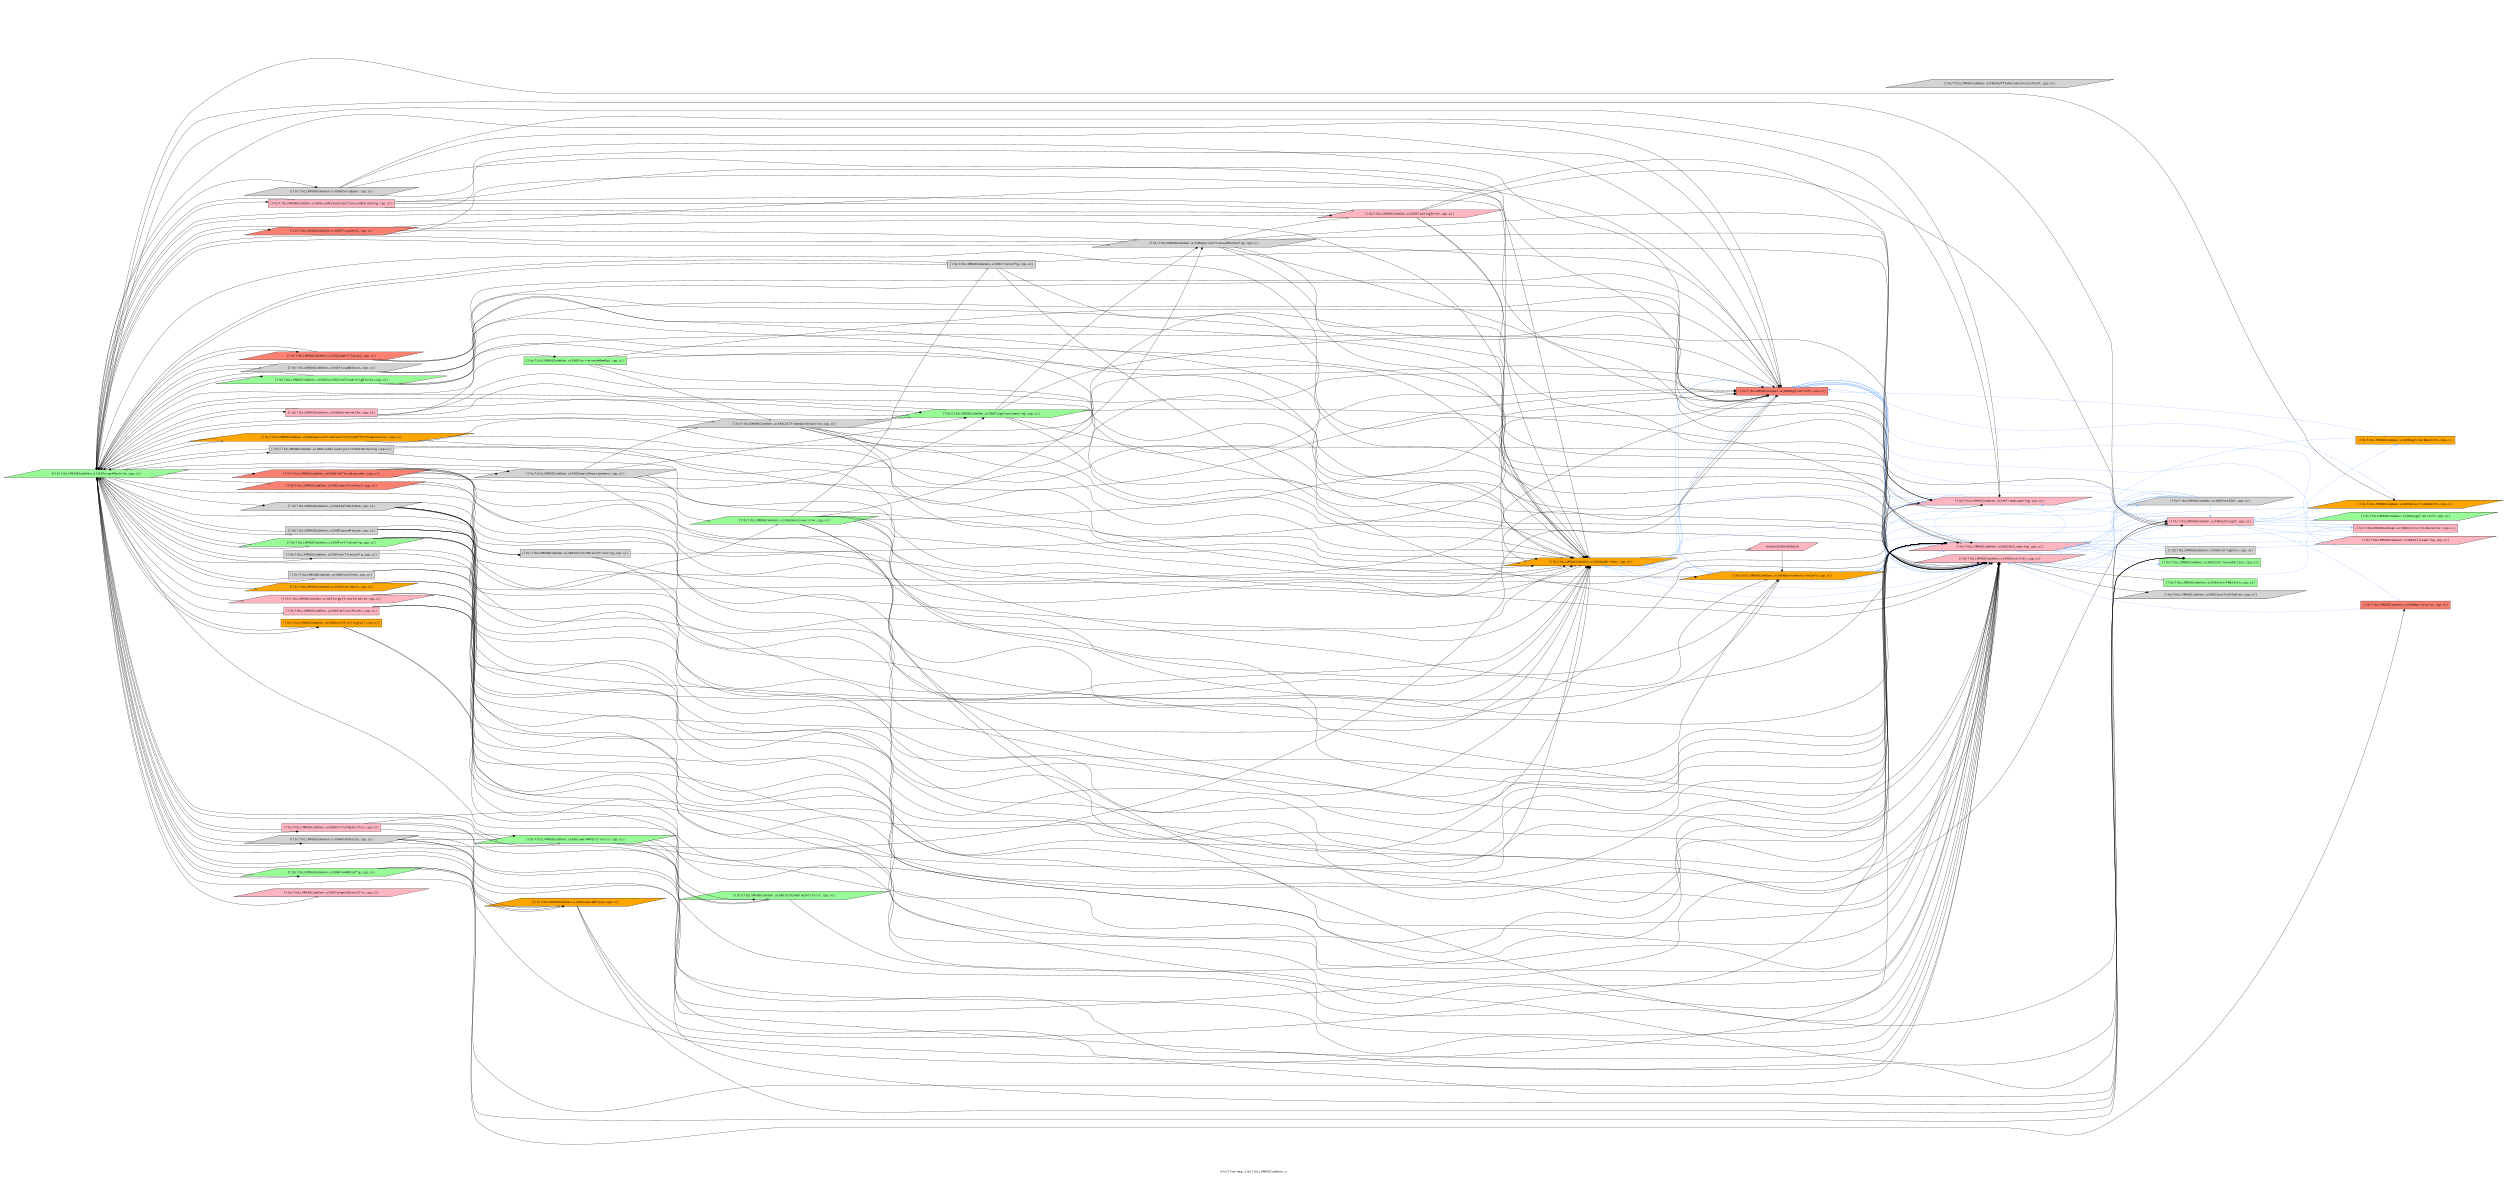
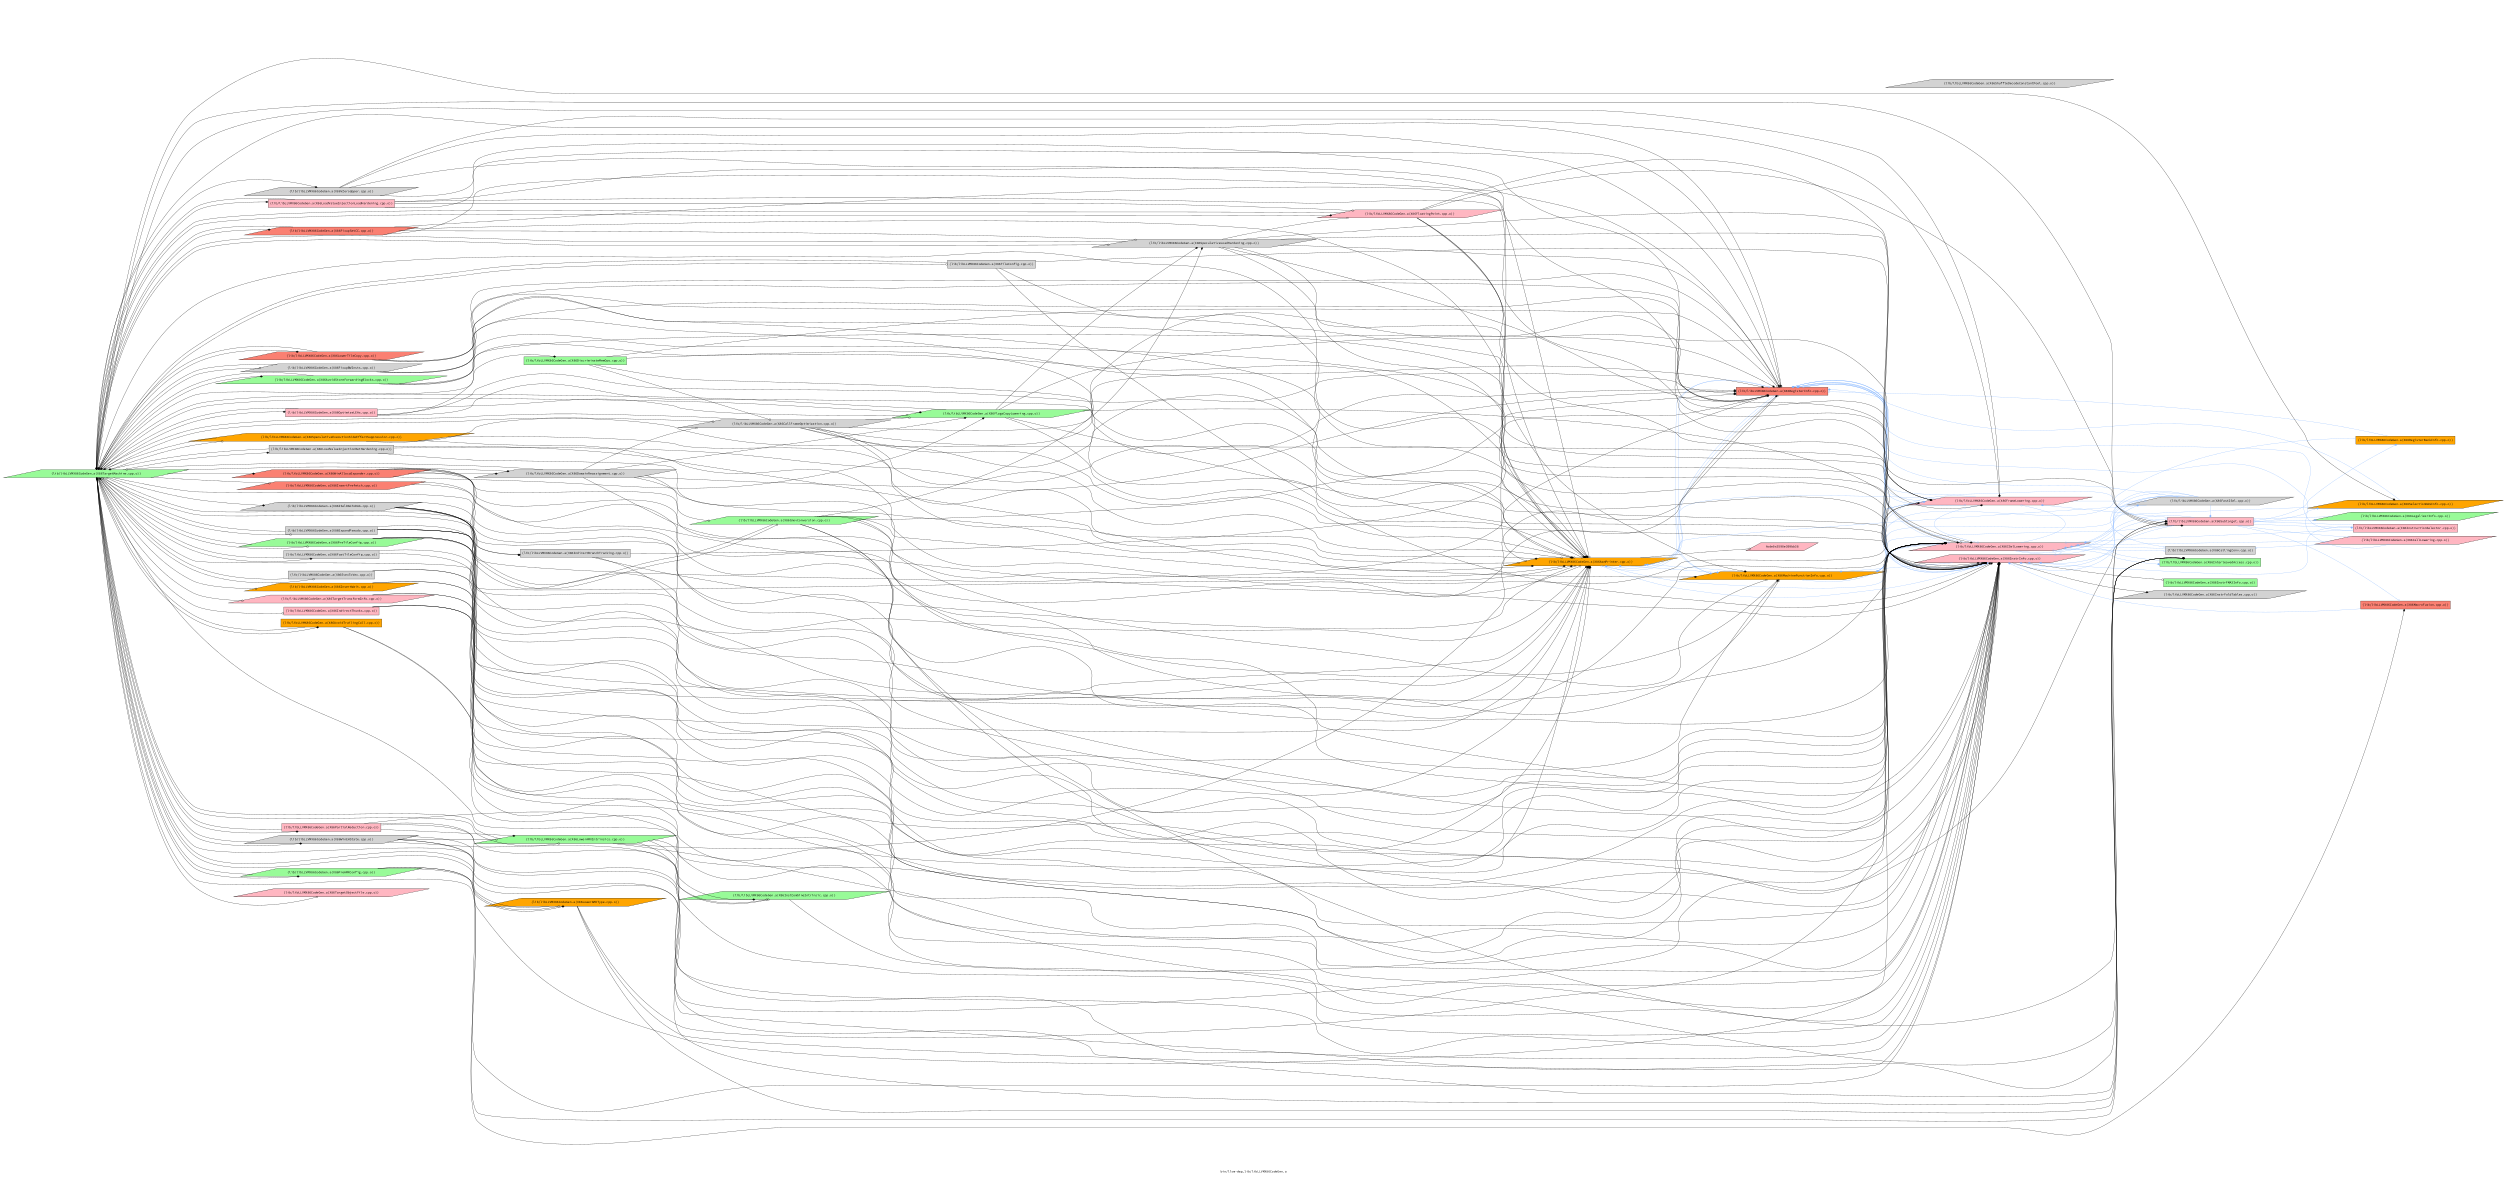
(898, 402) -> (443, 516)
(1941, 554) -> none
(1782, 559) -> (1525, 437)
